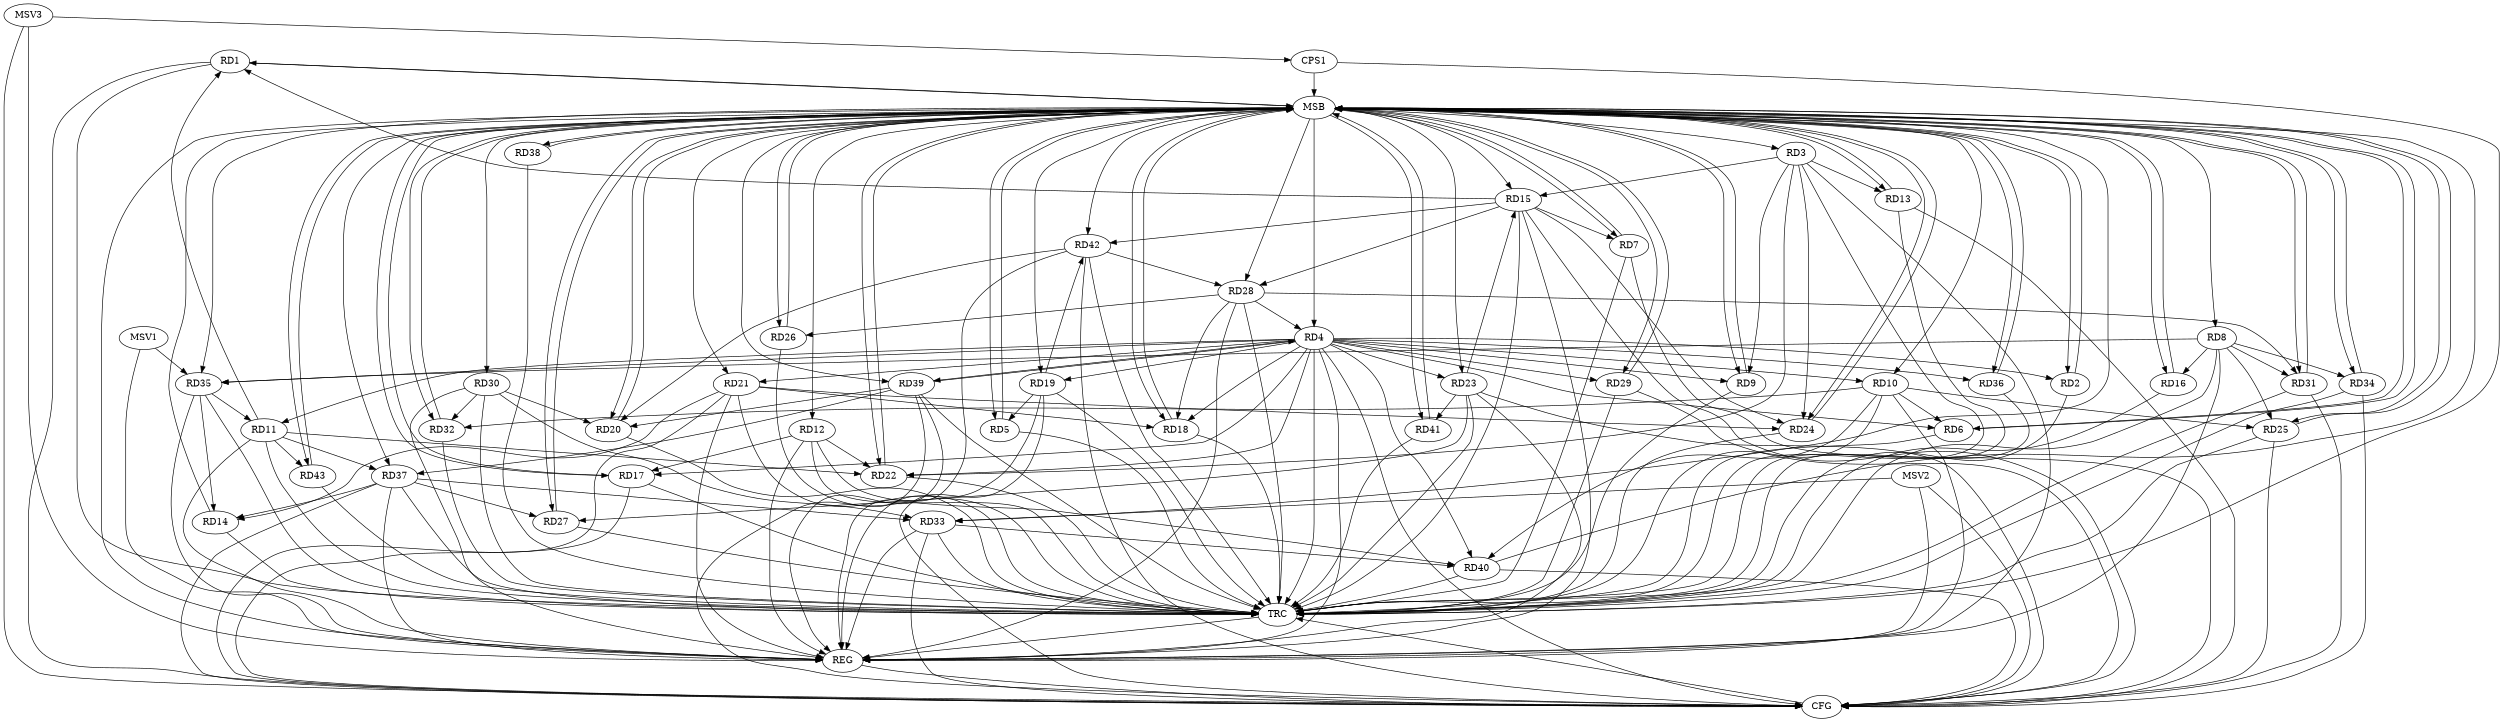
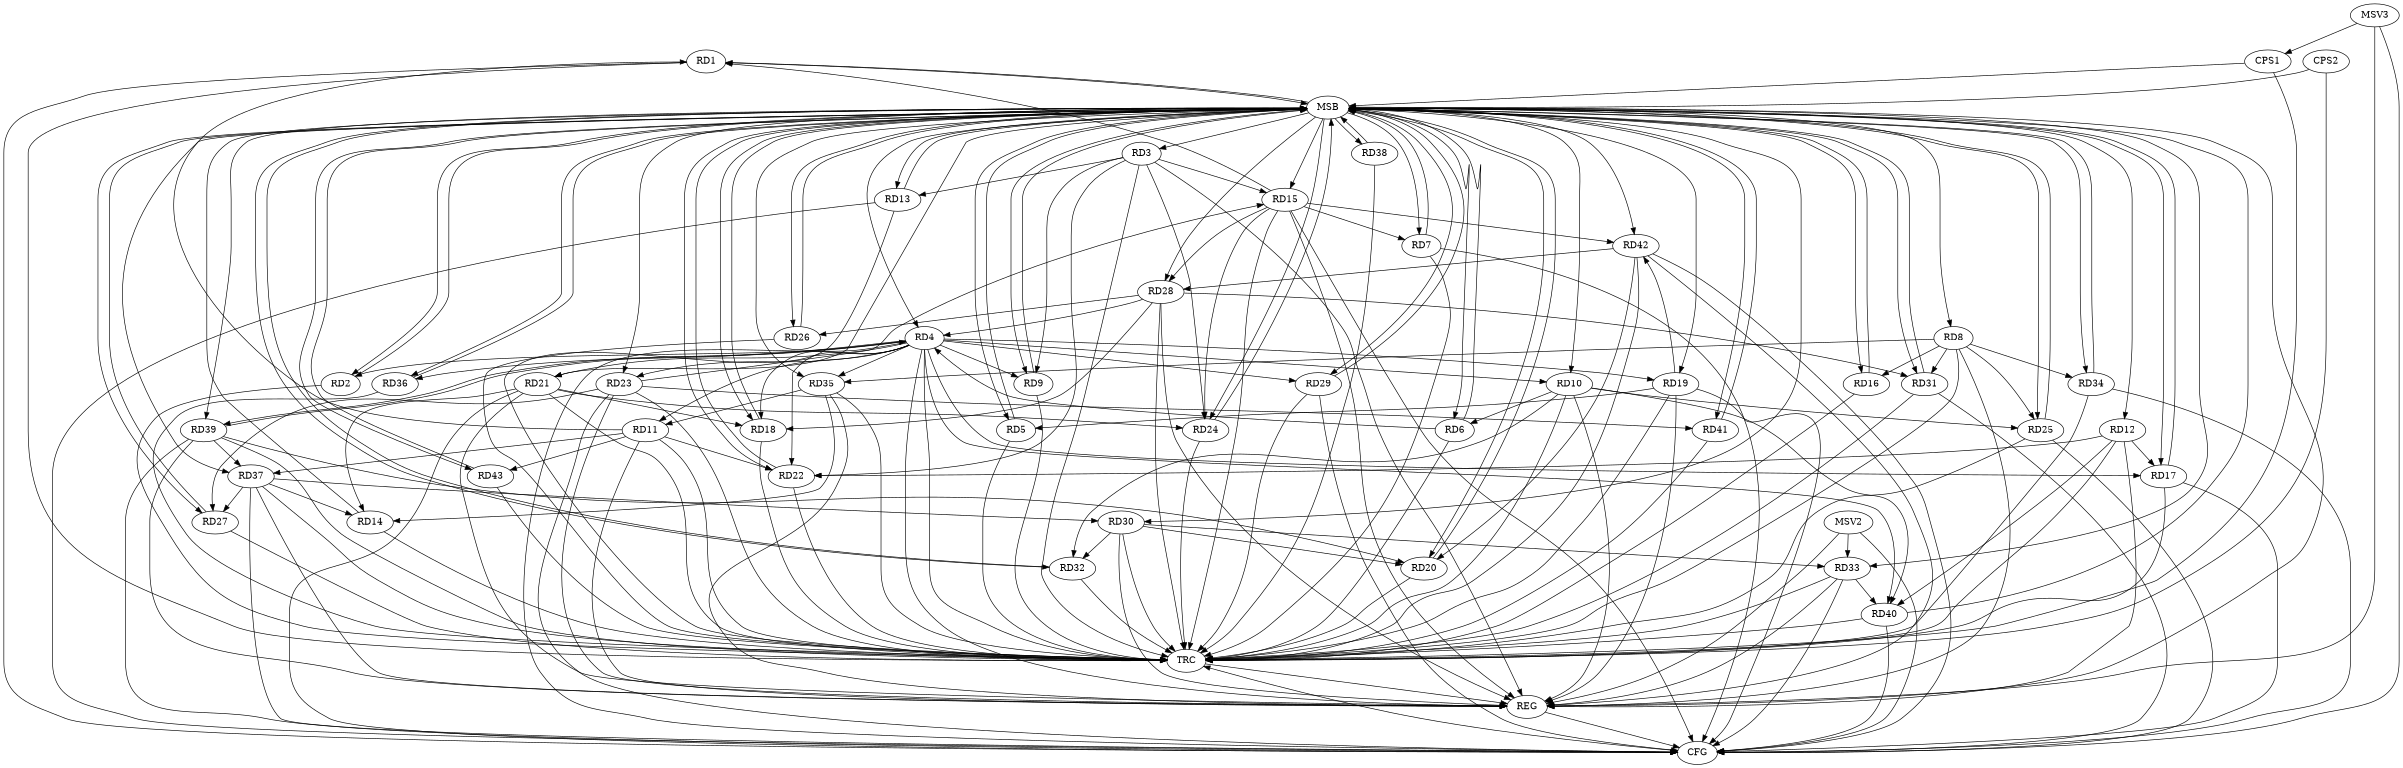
none -> (2326, 61)
(144, 338) -> none
(1598, 397) -> (1181, 414)
(660, 499) -> (785, 507)
